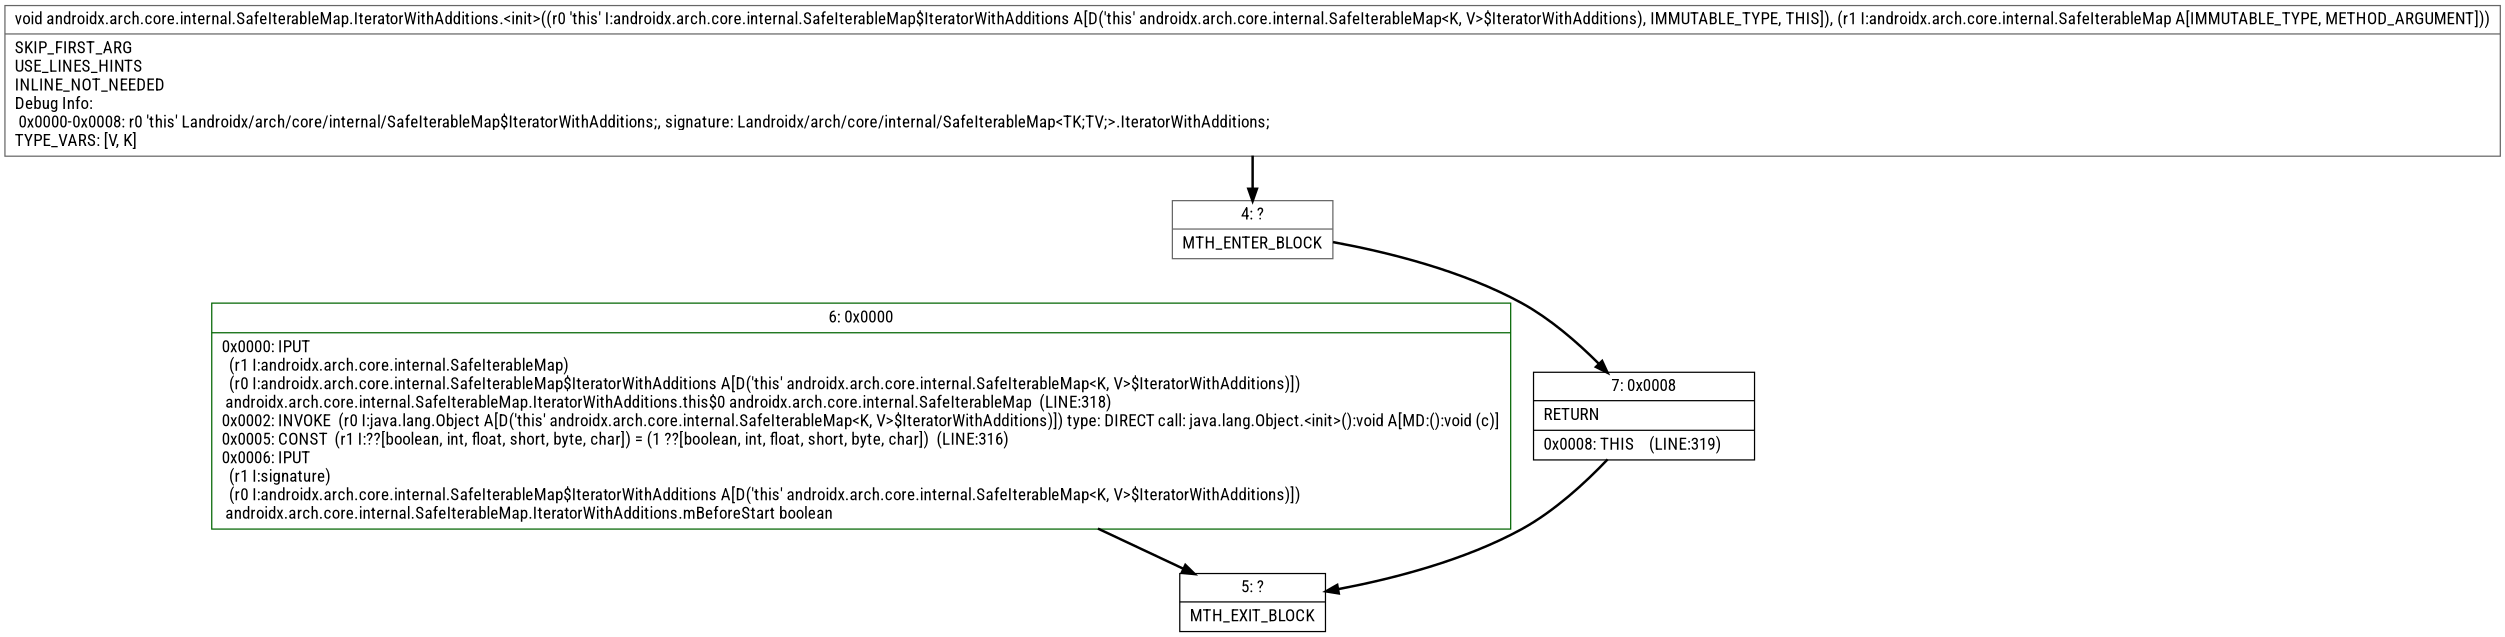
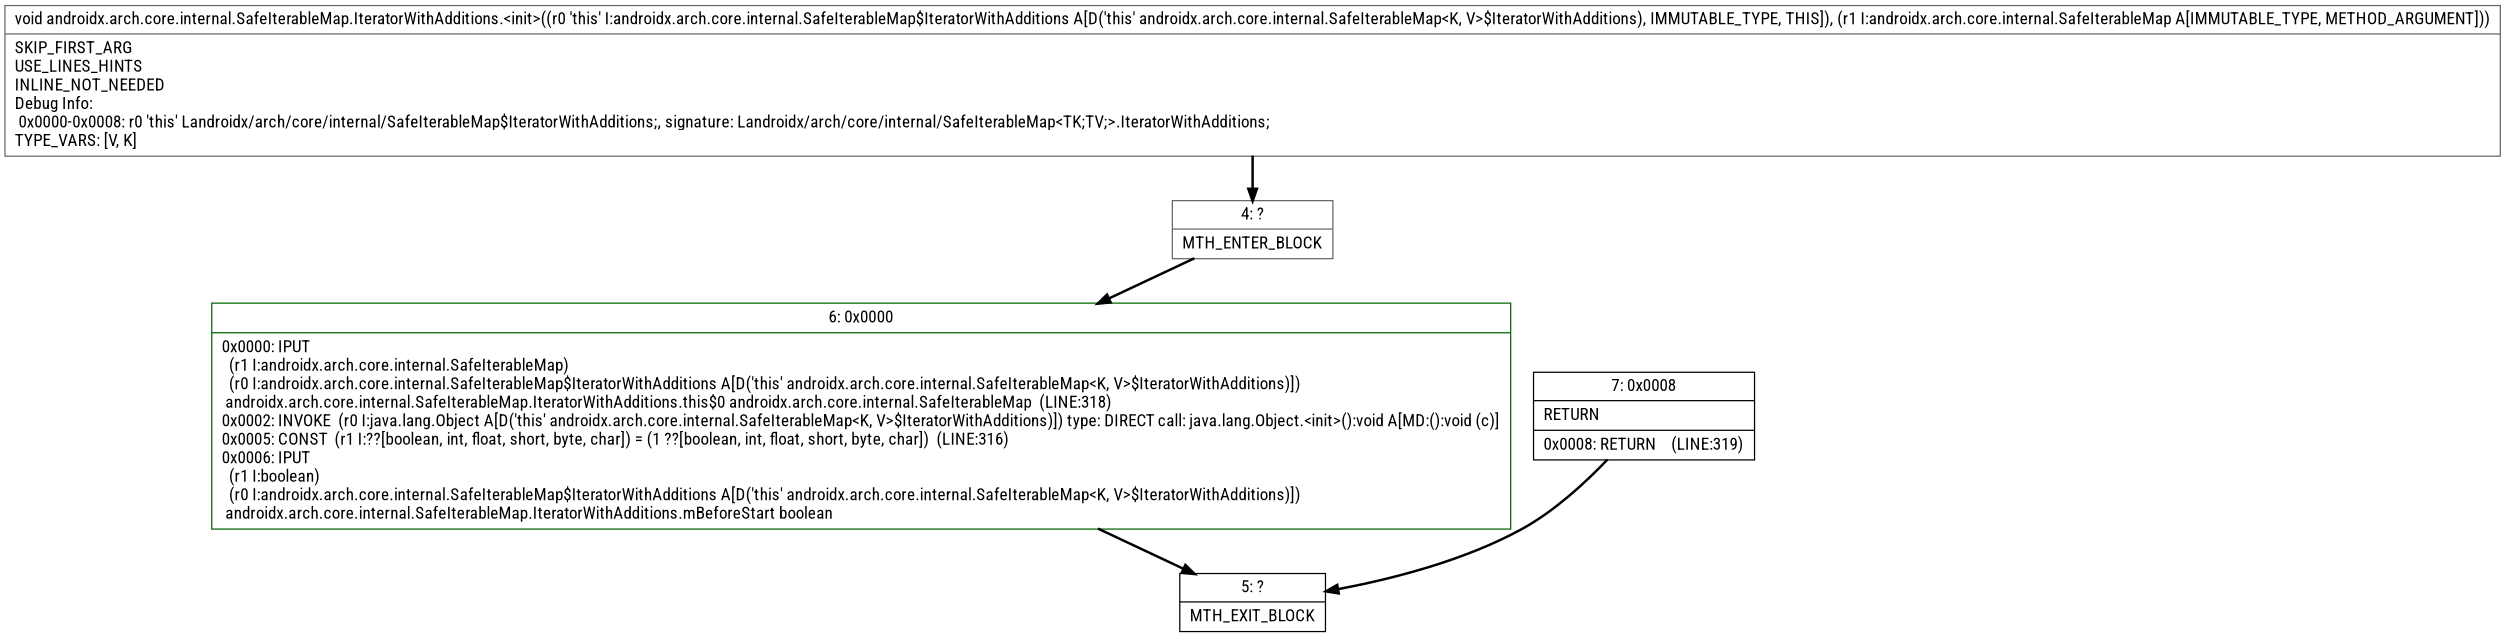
(1476, 282) -> (1152, 278)
(1633, 444) -> (1644, 444)
(277, 477) -> (271, 477)
